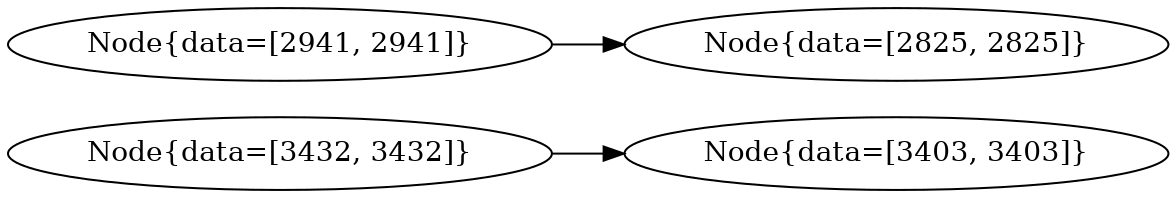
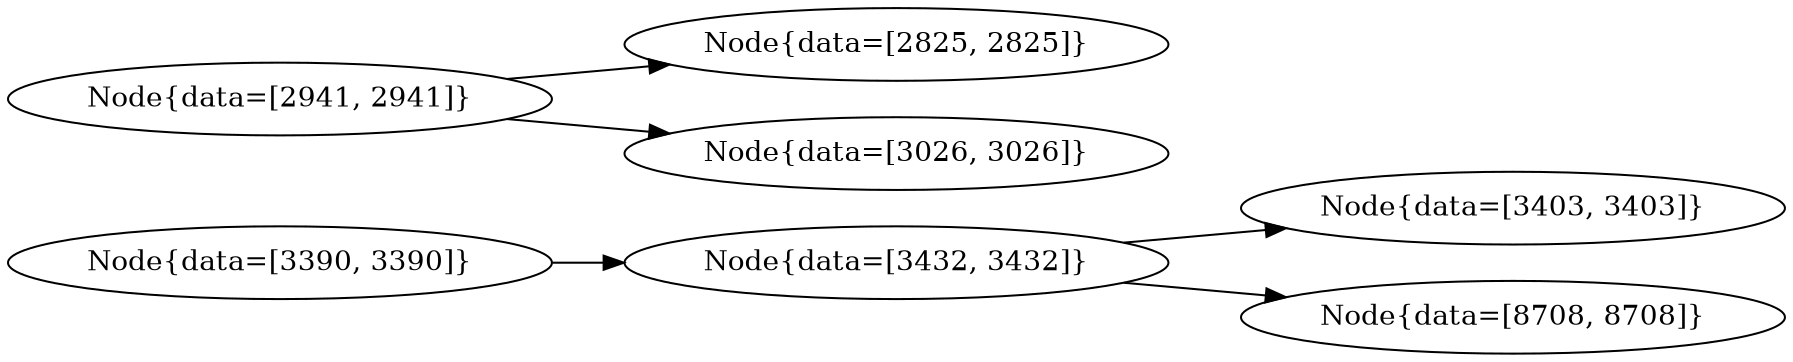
none -> (896, 154)
none -> (280, 263)
none -> (1513, 317)
